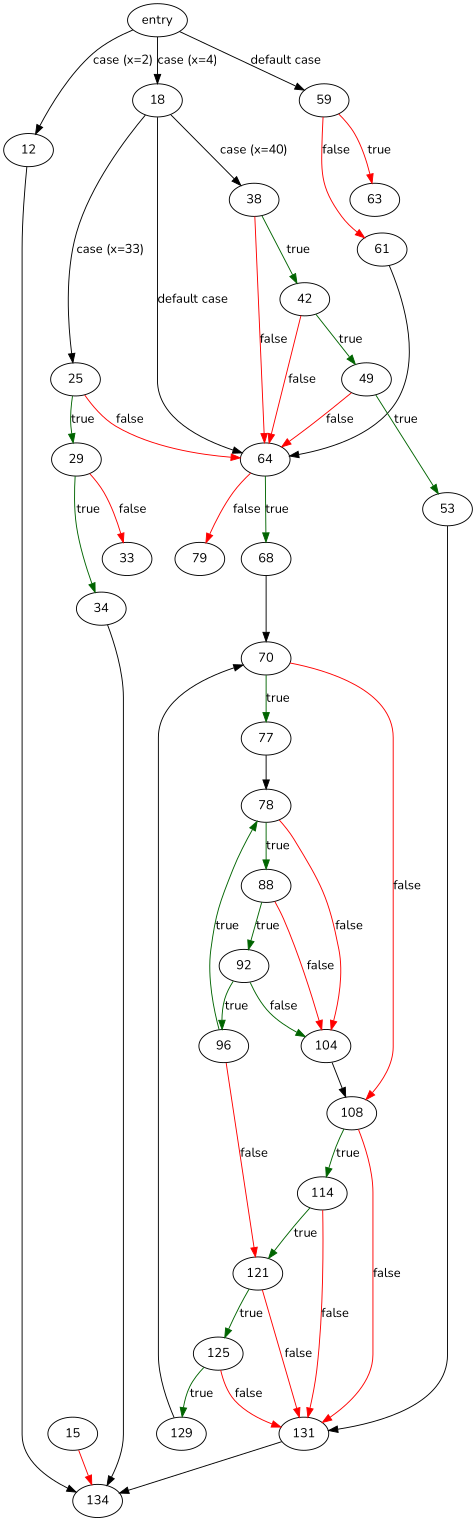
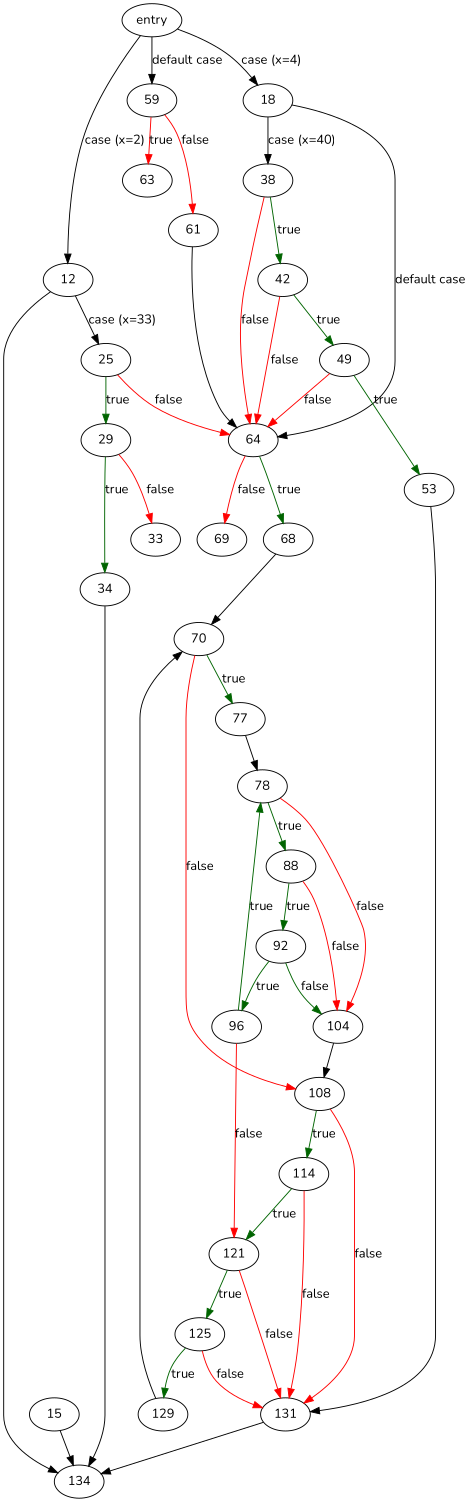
(79, 225) -> (85, 316)
(200, 559) -> (222, 540)
(84, 1463) -> (65, 1444)
